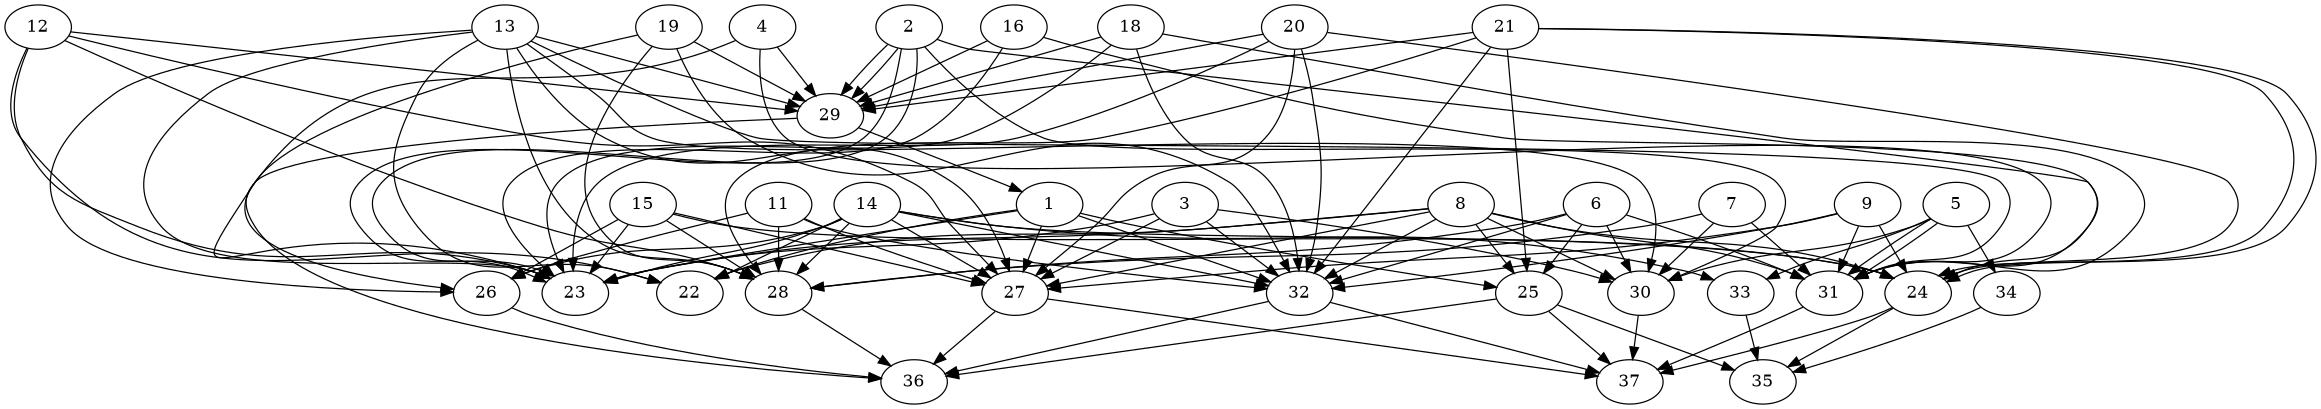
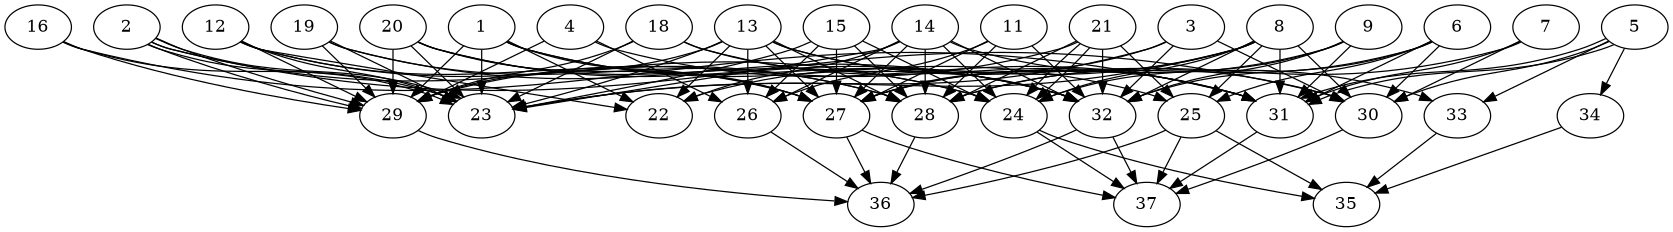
(934, 157) -> (448, 61)
